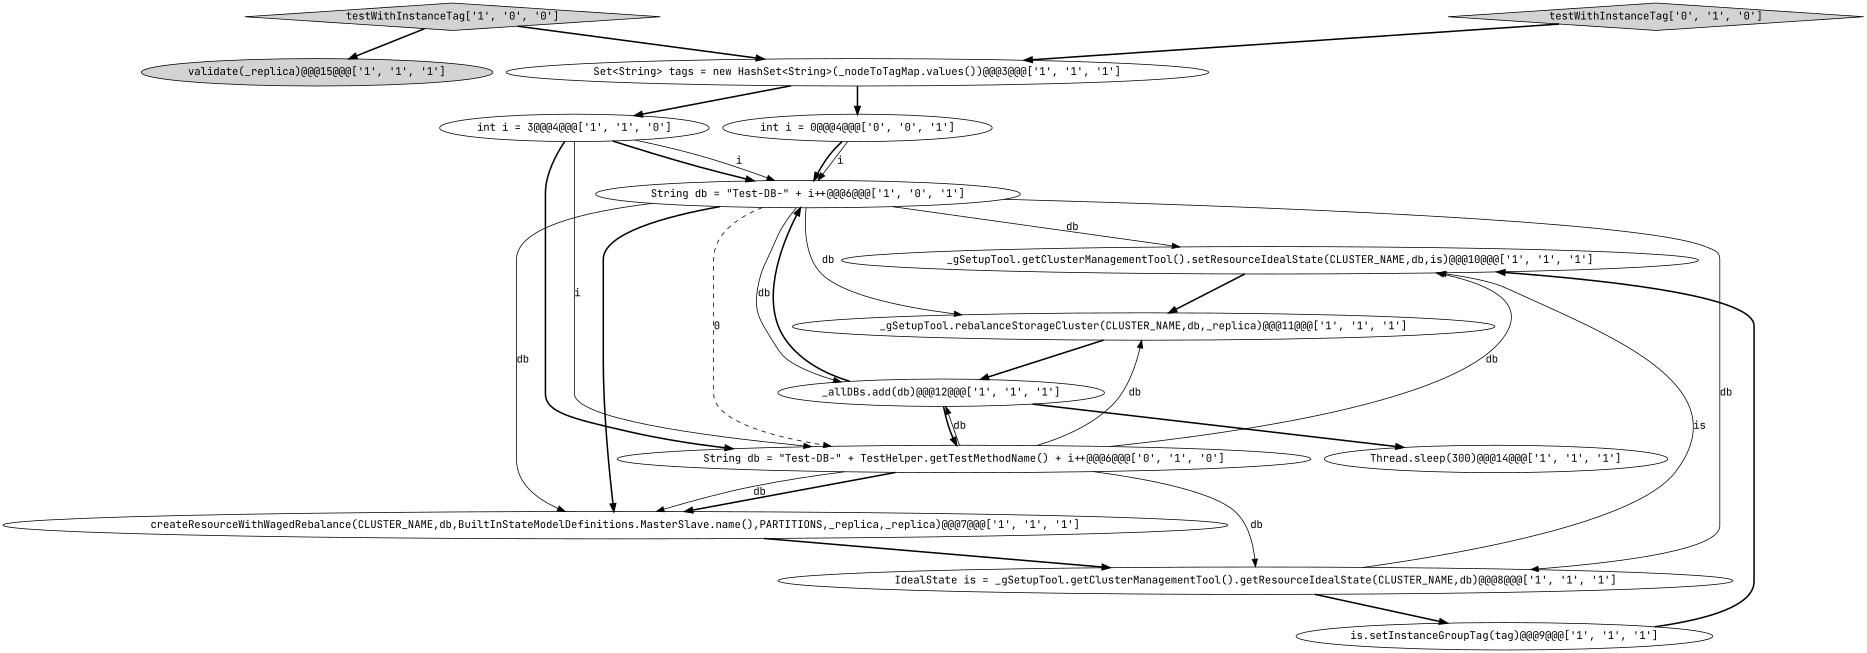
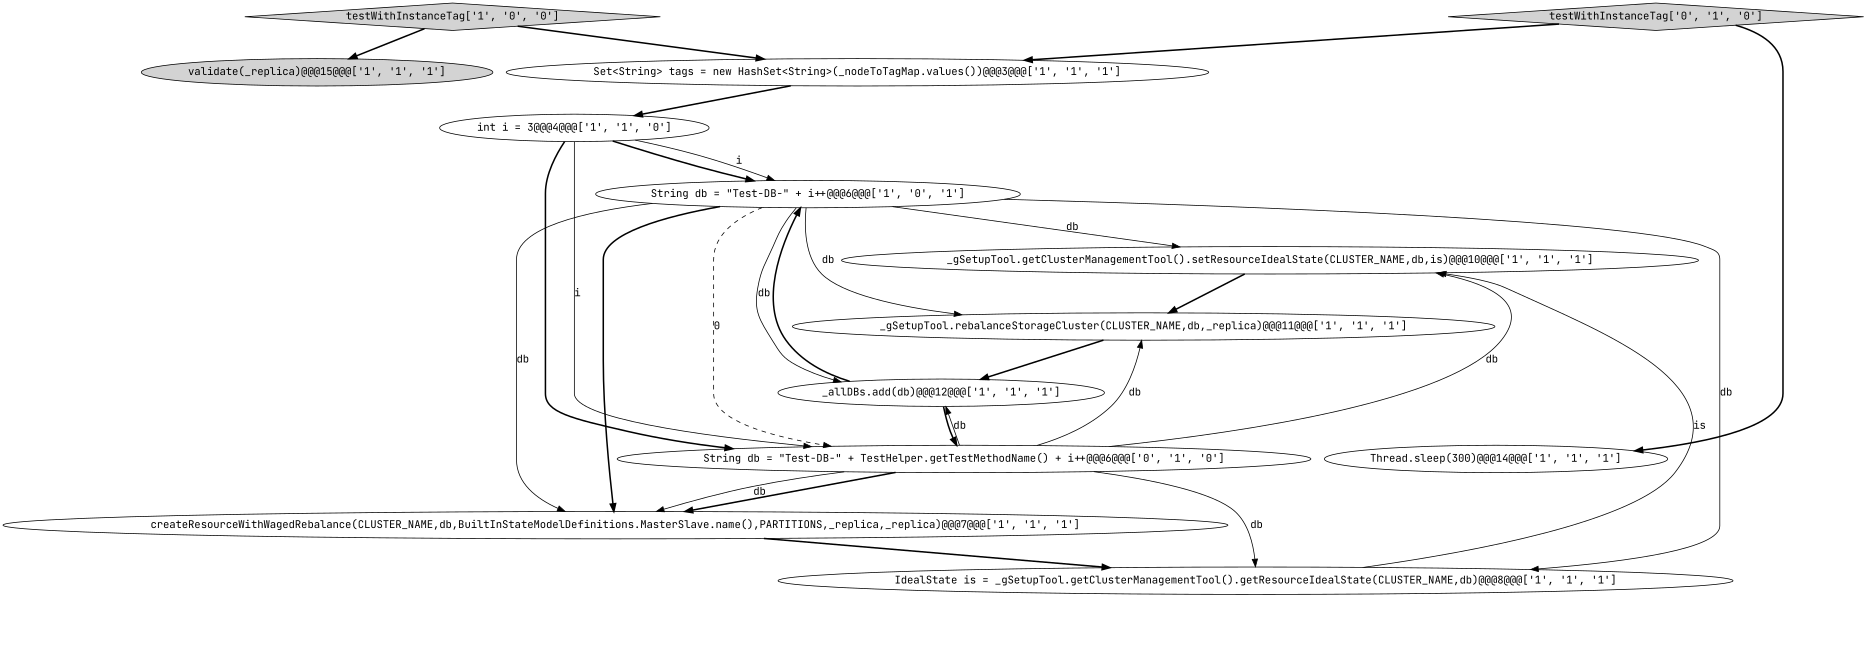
(857, 128) -> none
(1214, 425) -> (1783, 276)
(1504, 636) -> none
